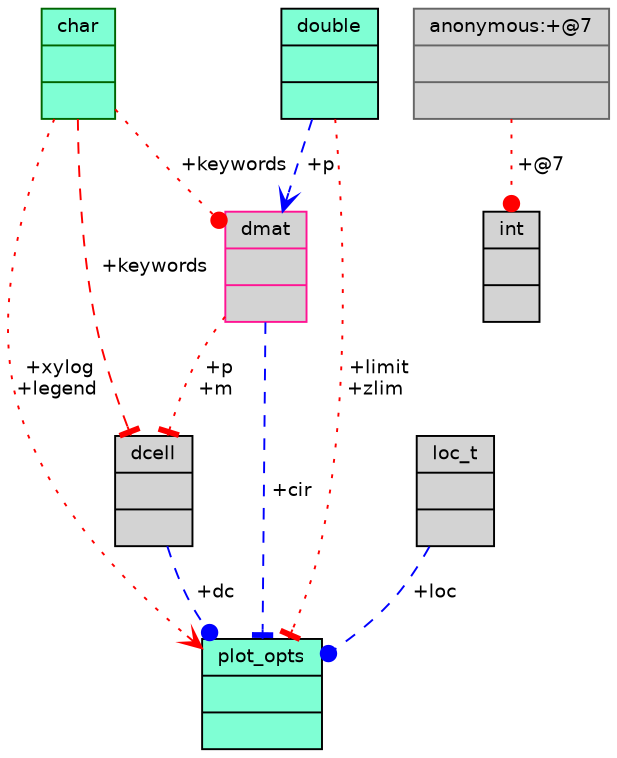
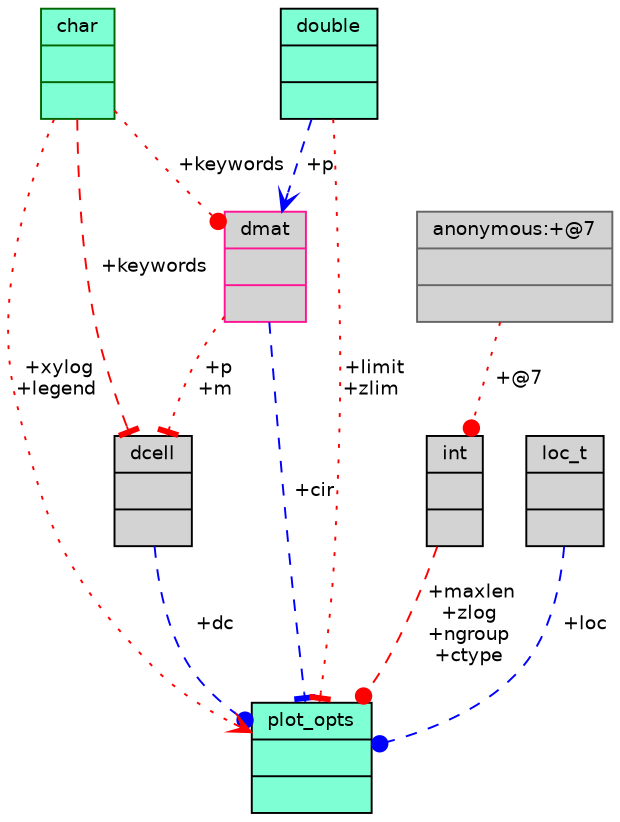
none -> (407, 620)
